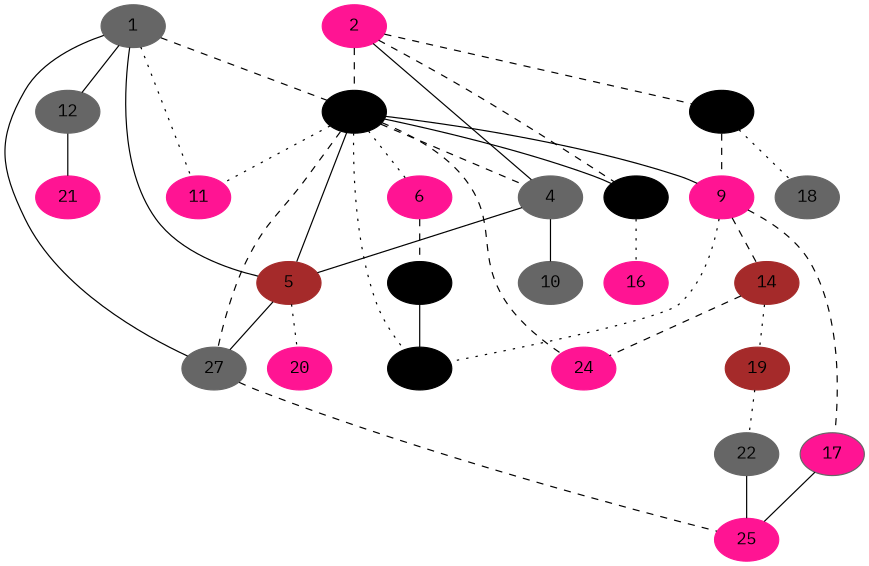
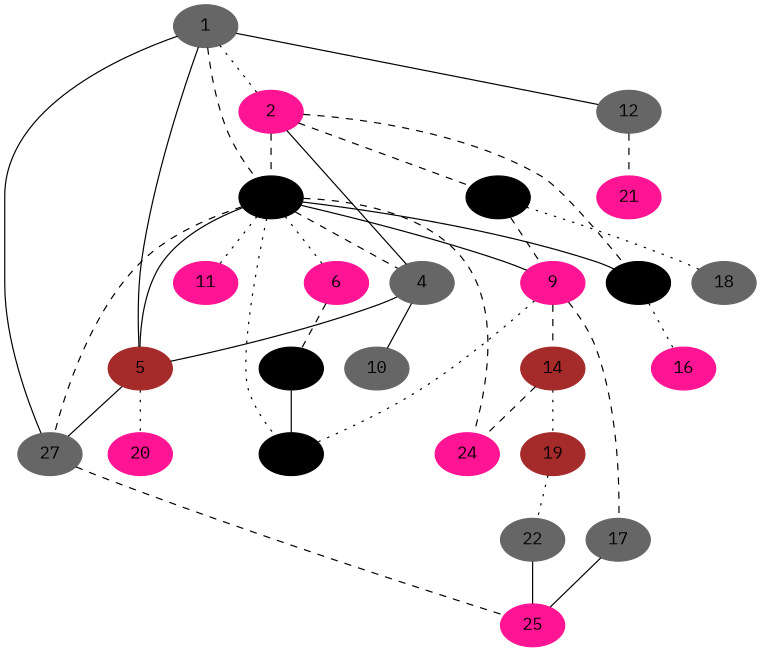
(166, 112) -> (238, 69)
(68, 155) -> (629, 155)
(832, 454) -> (618, 540)
